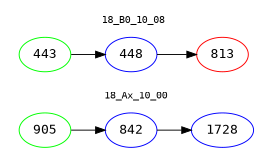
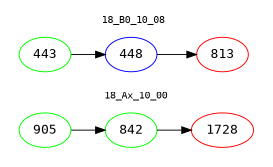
(131, 130) -> (131, 130)
(222, 130) -> (222, 130)
